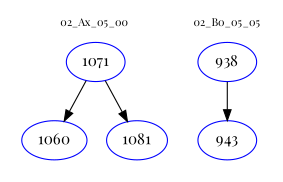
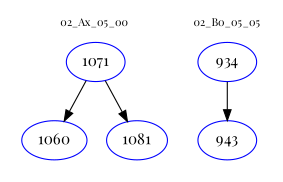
(227, 62) -> (227, 62)
